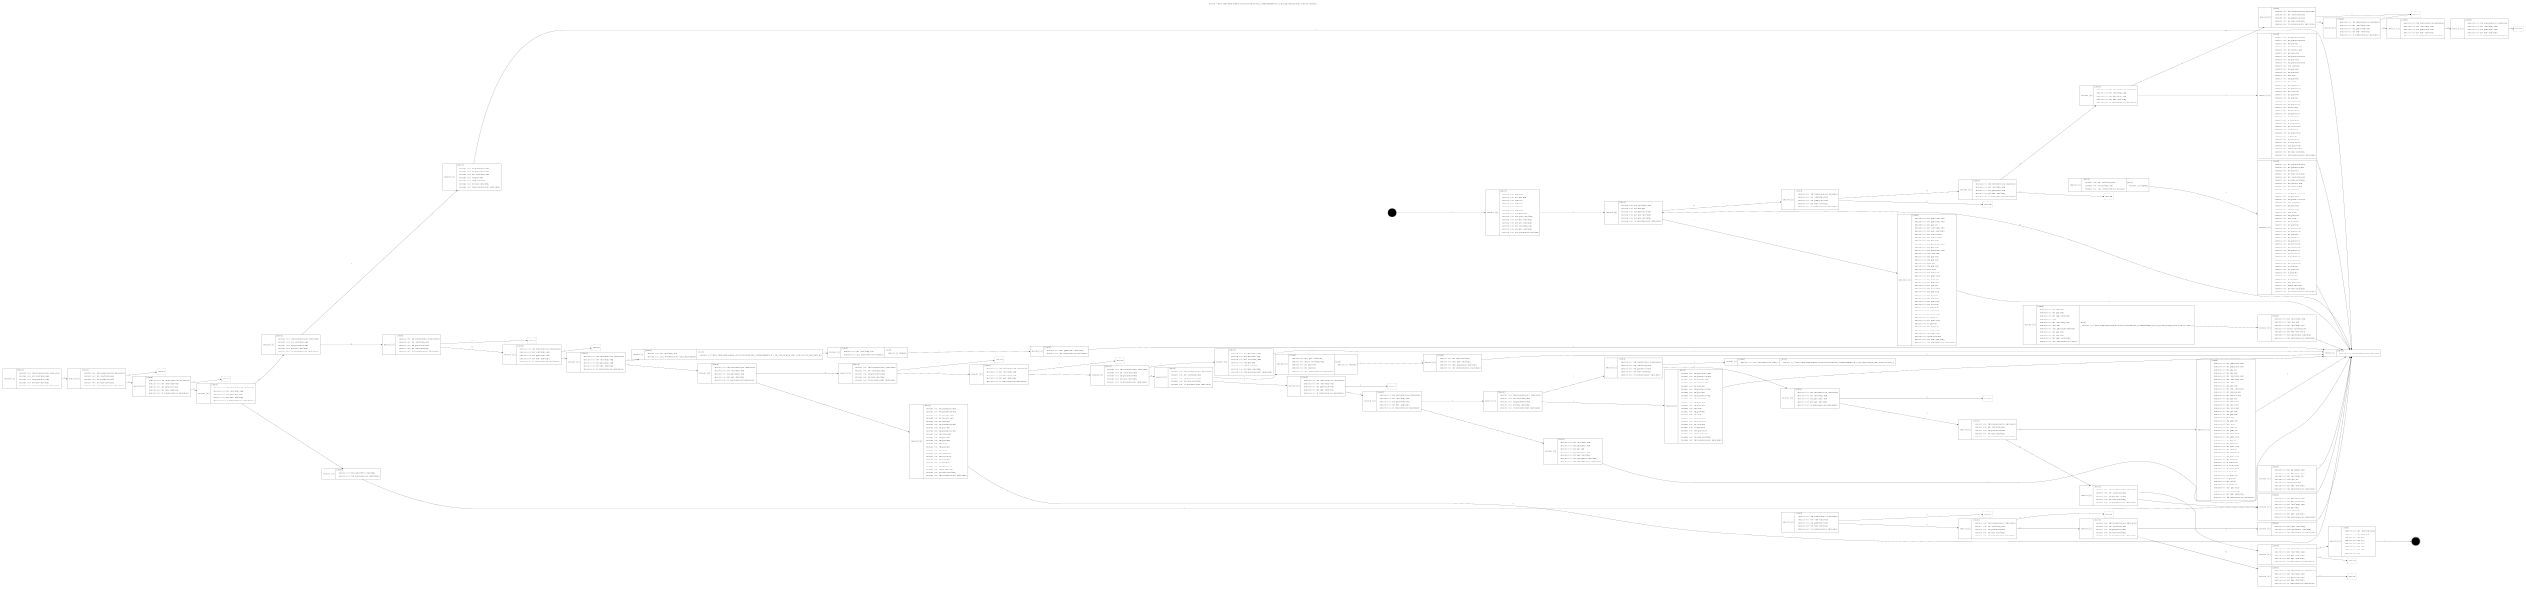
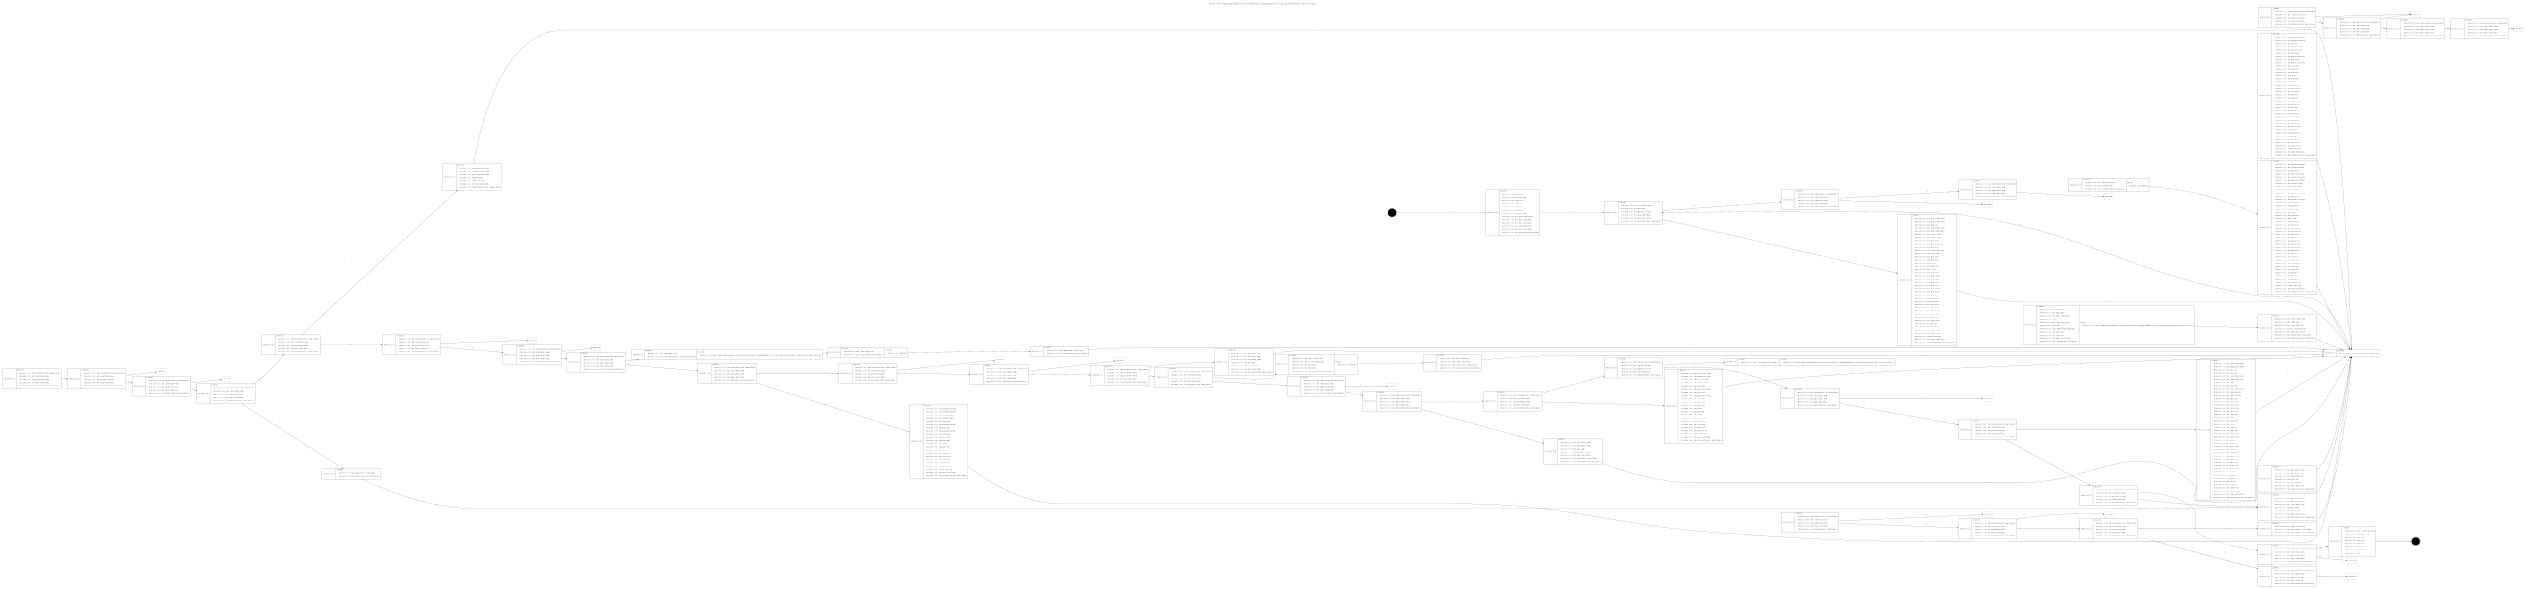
(2109, 96) -> none
